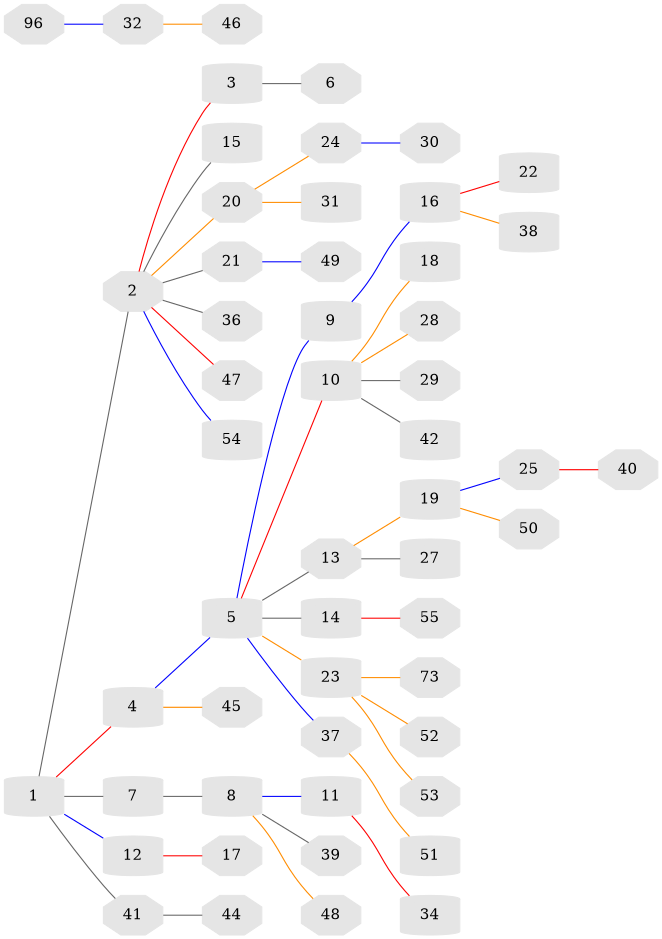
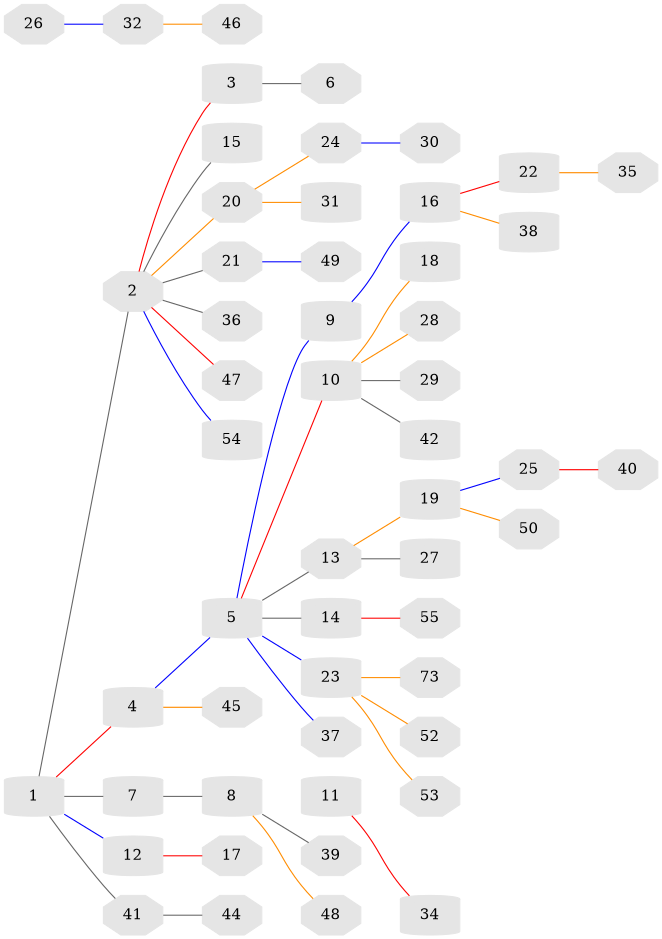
(34, 24) -> (34, 24)
none -> (628, 173)
(282, 648) -> (282, 648)
(282, 796) -> none
(430, 856) -> none
